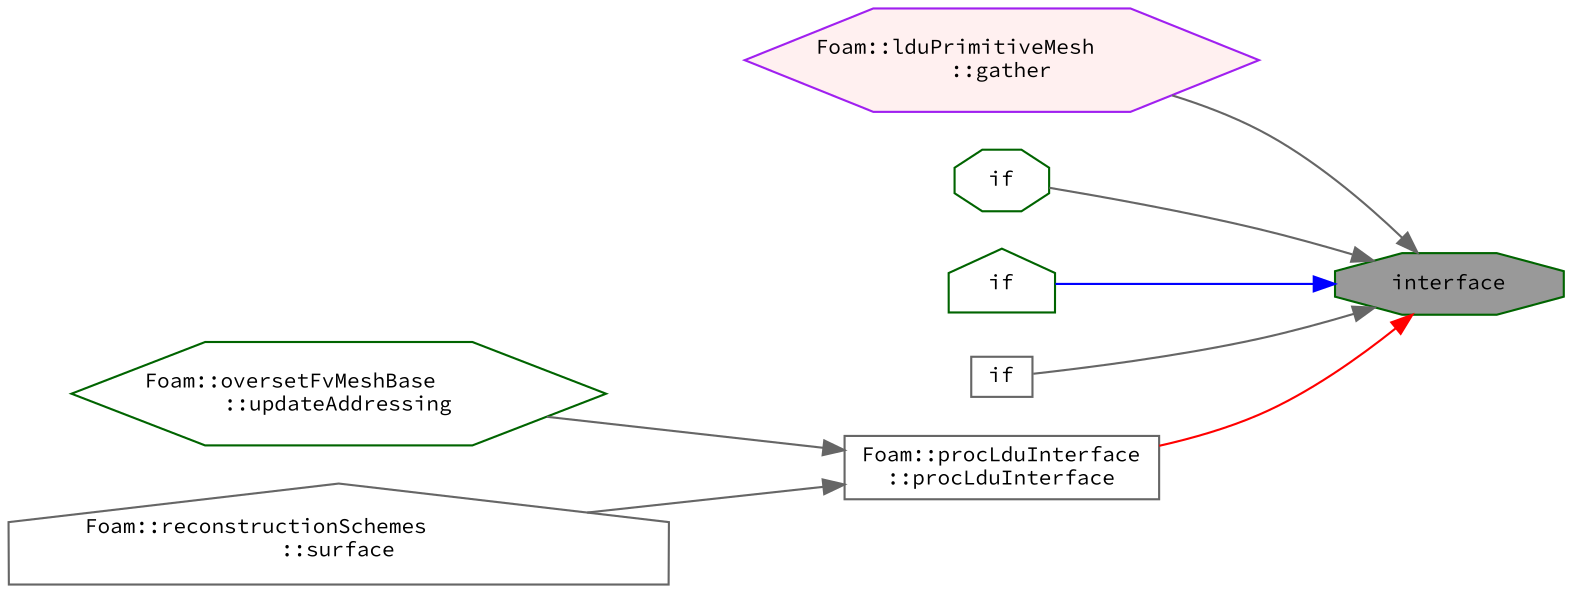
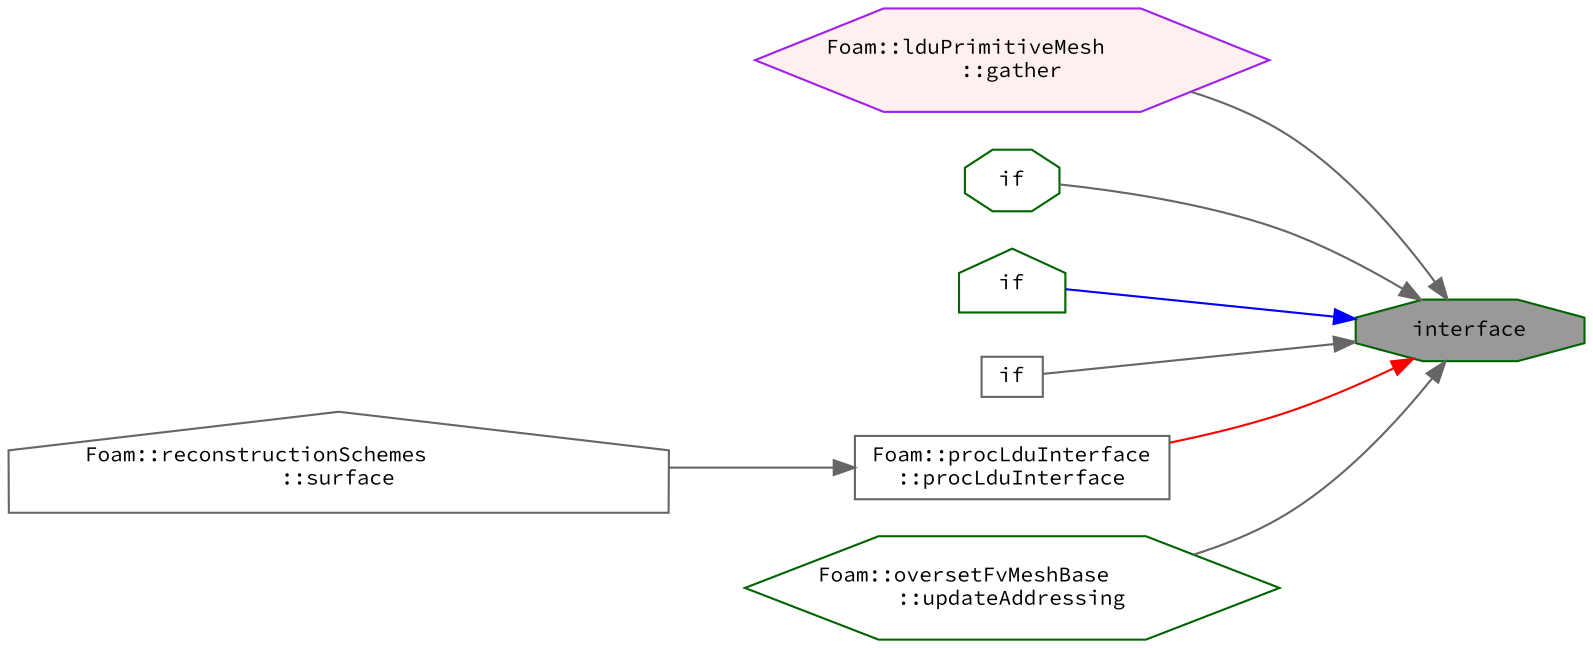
(685, 432) -> (1327, 486)
